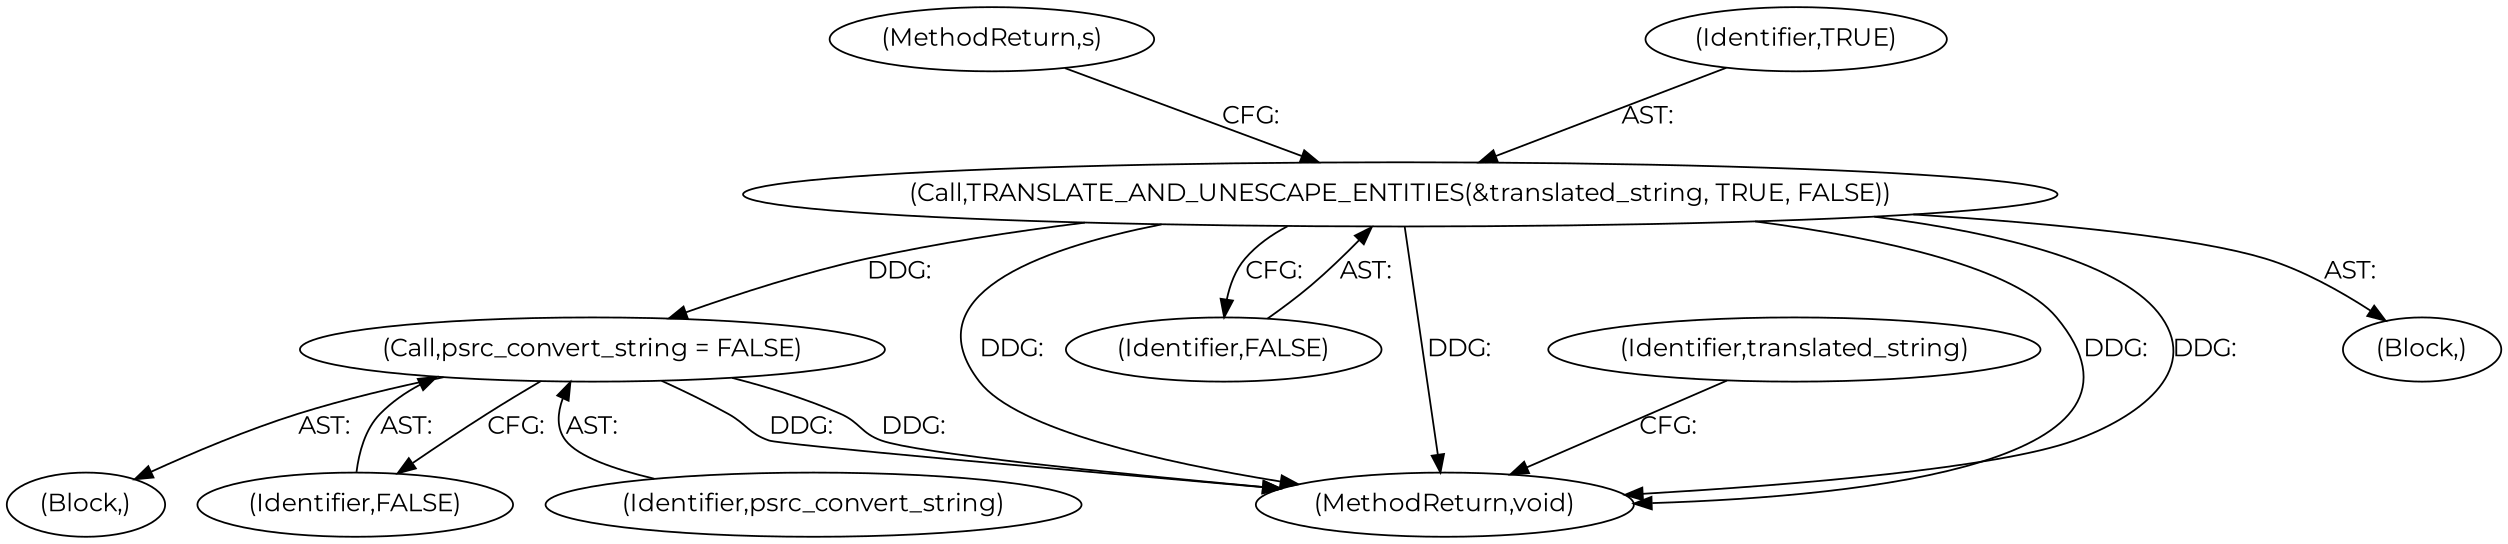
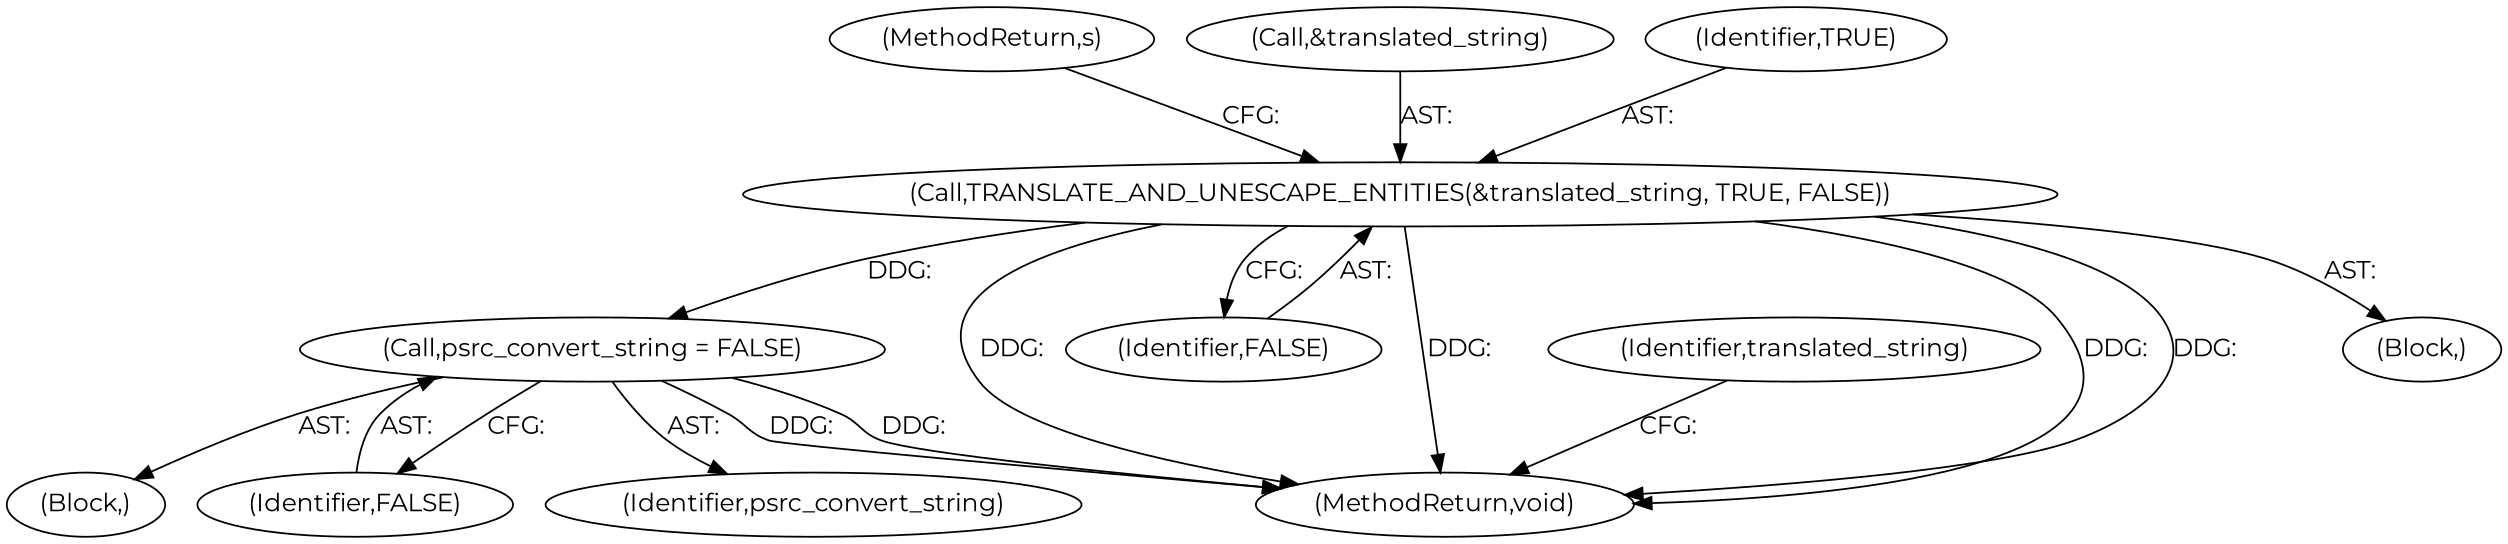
none -> (1400, 39)
(587, 456) -> (656, 431)
